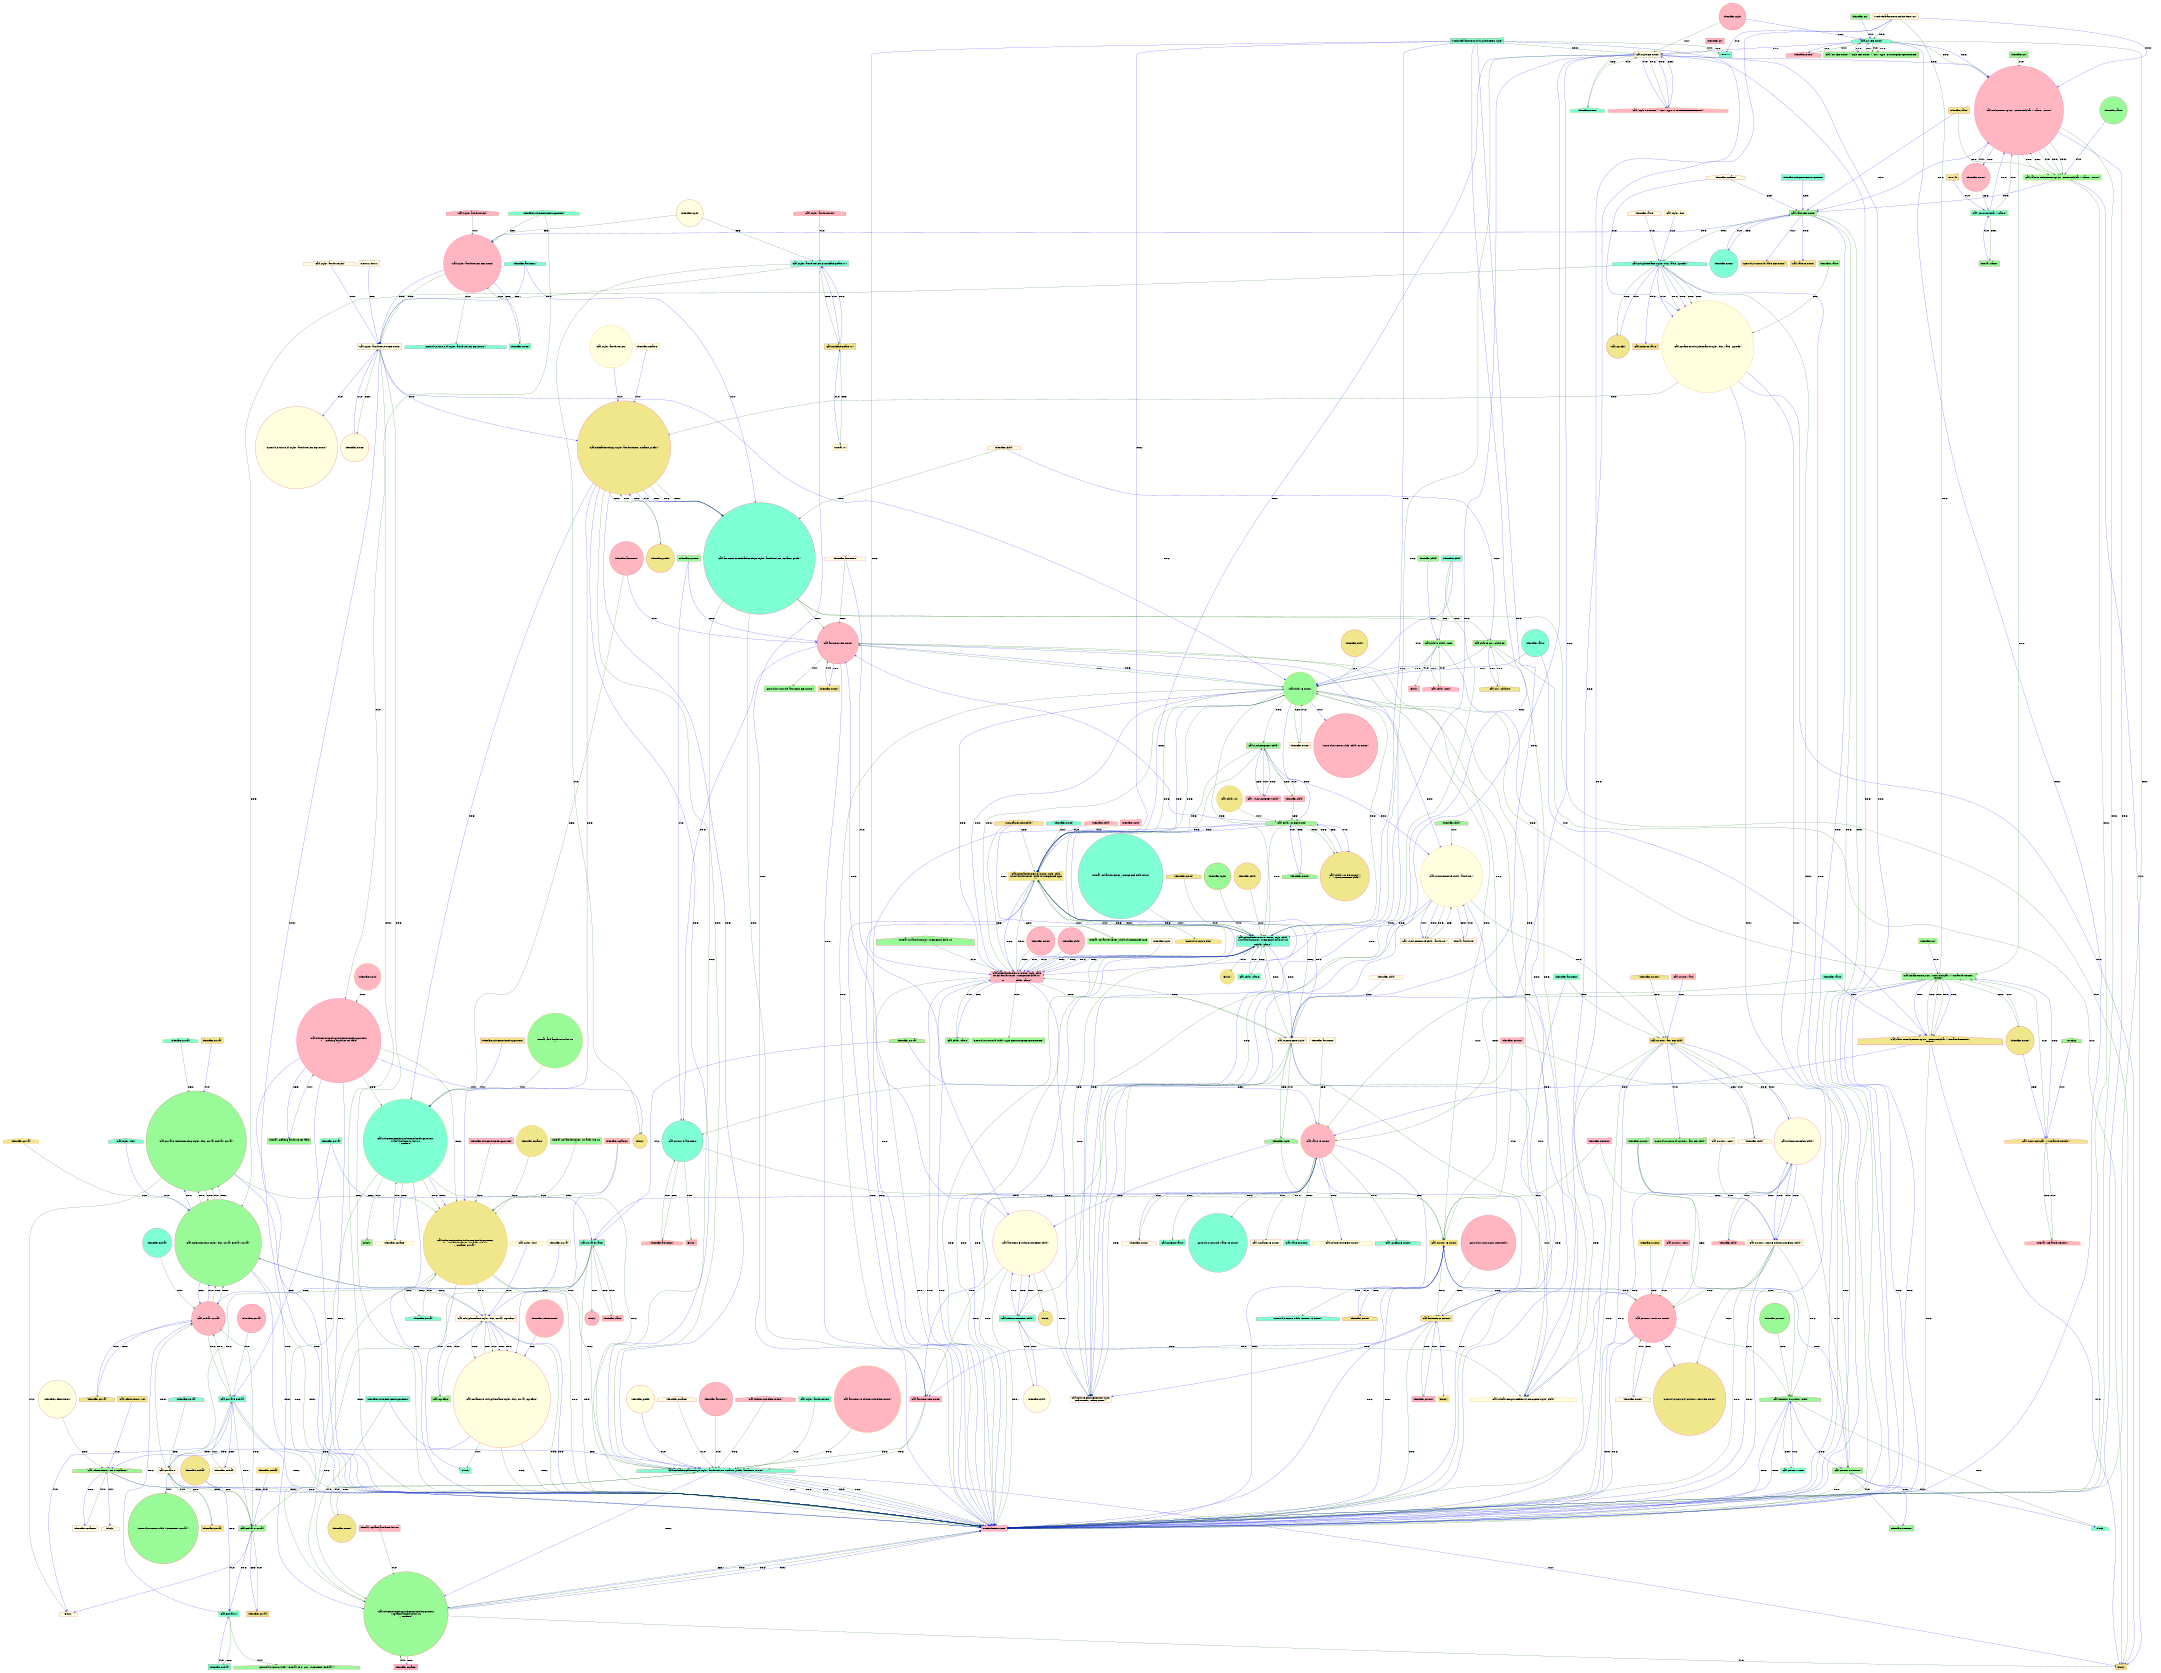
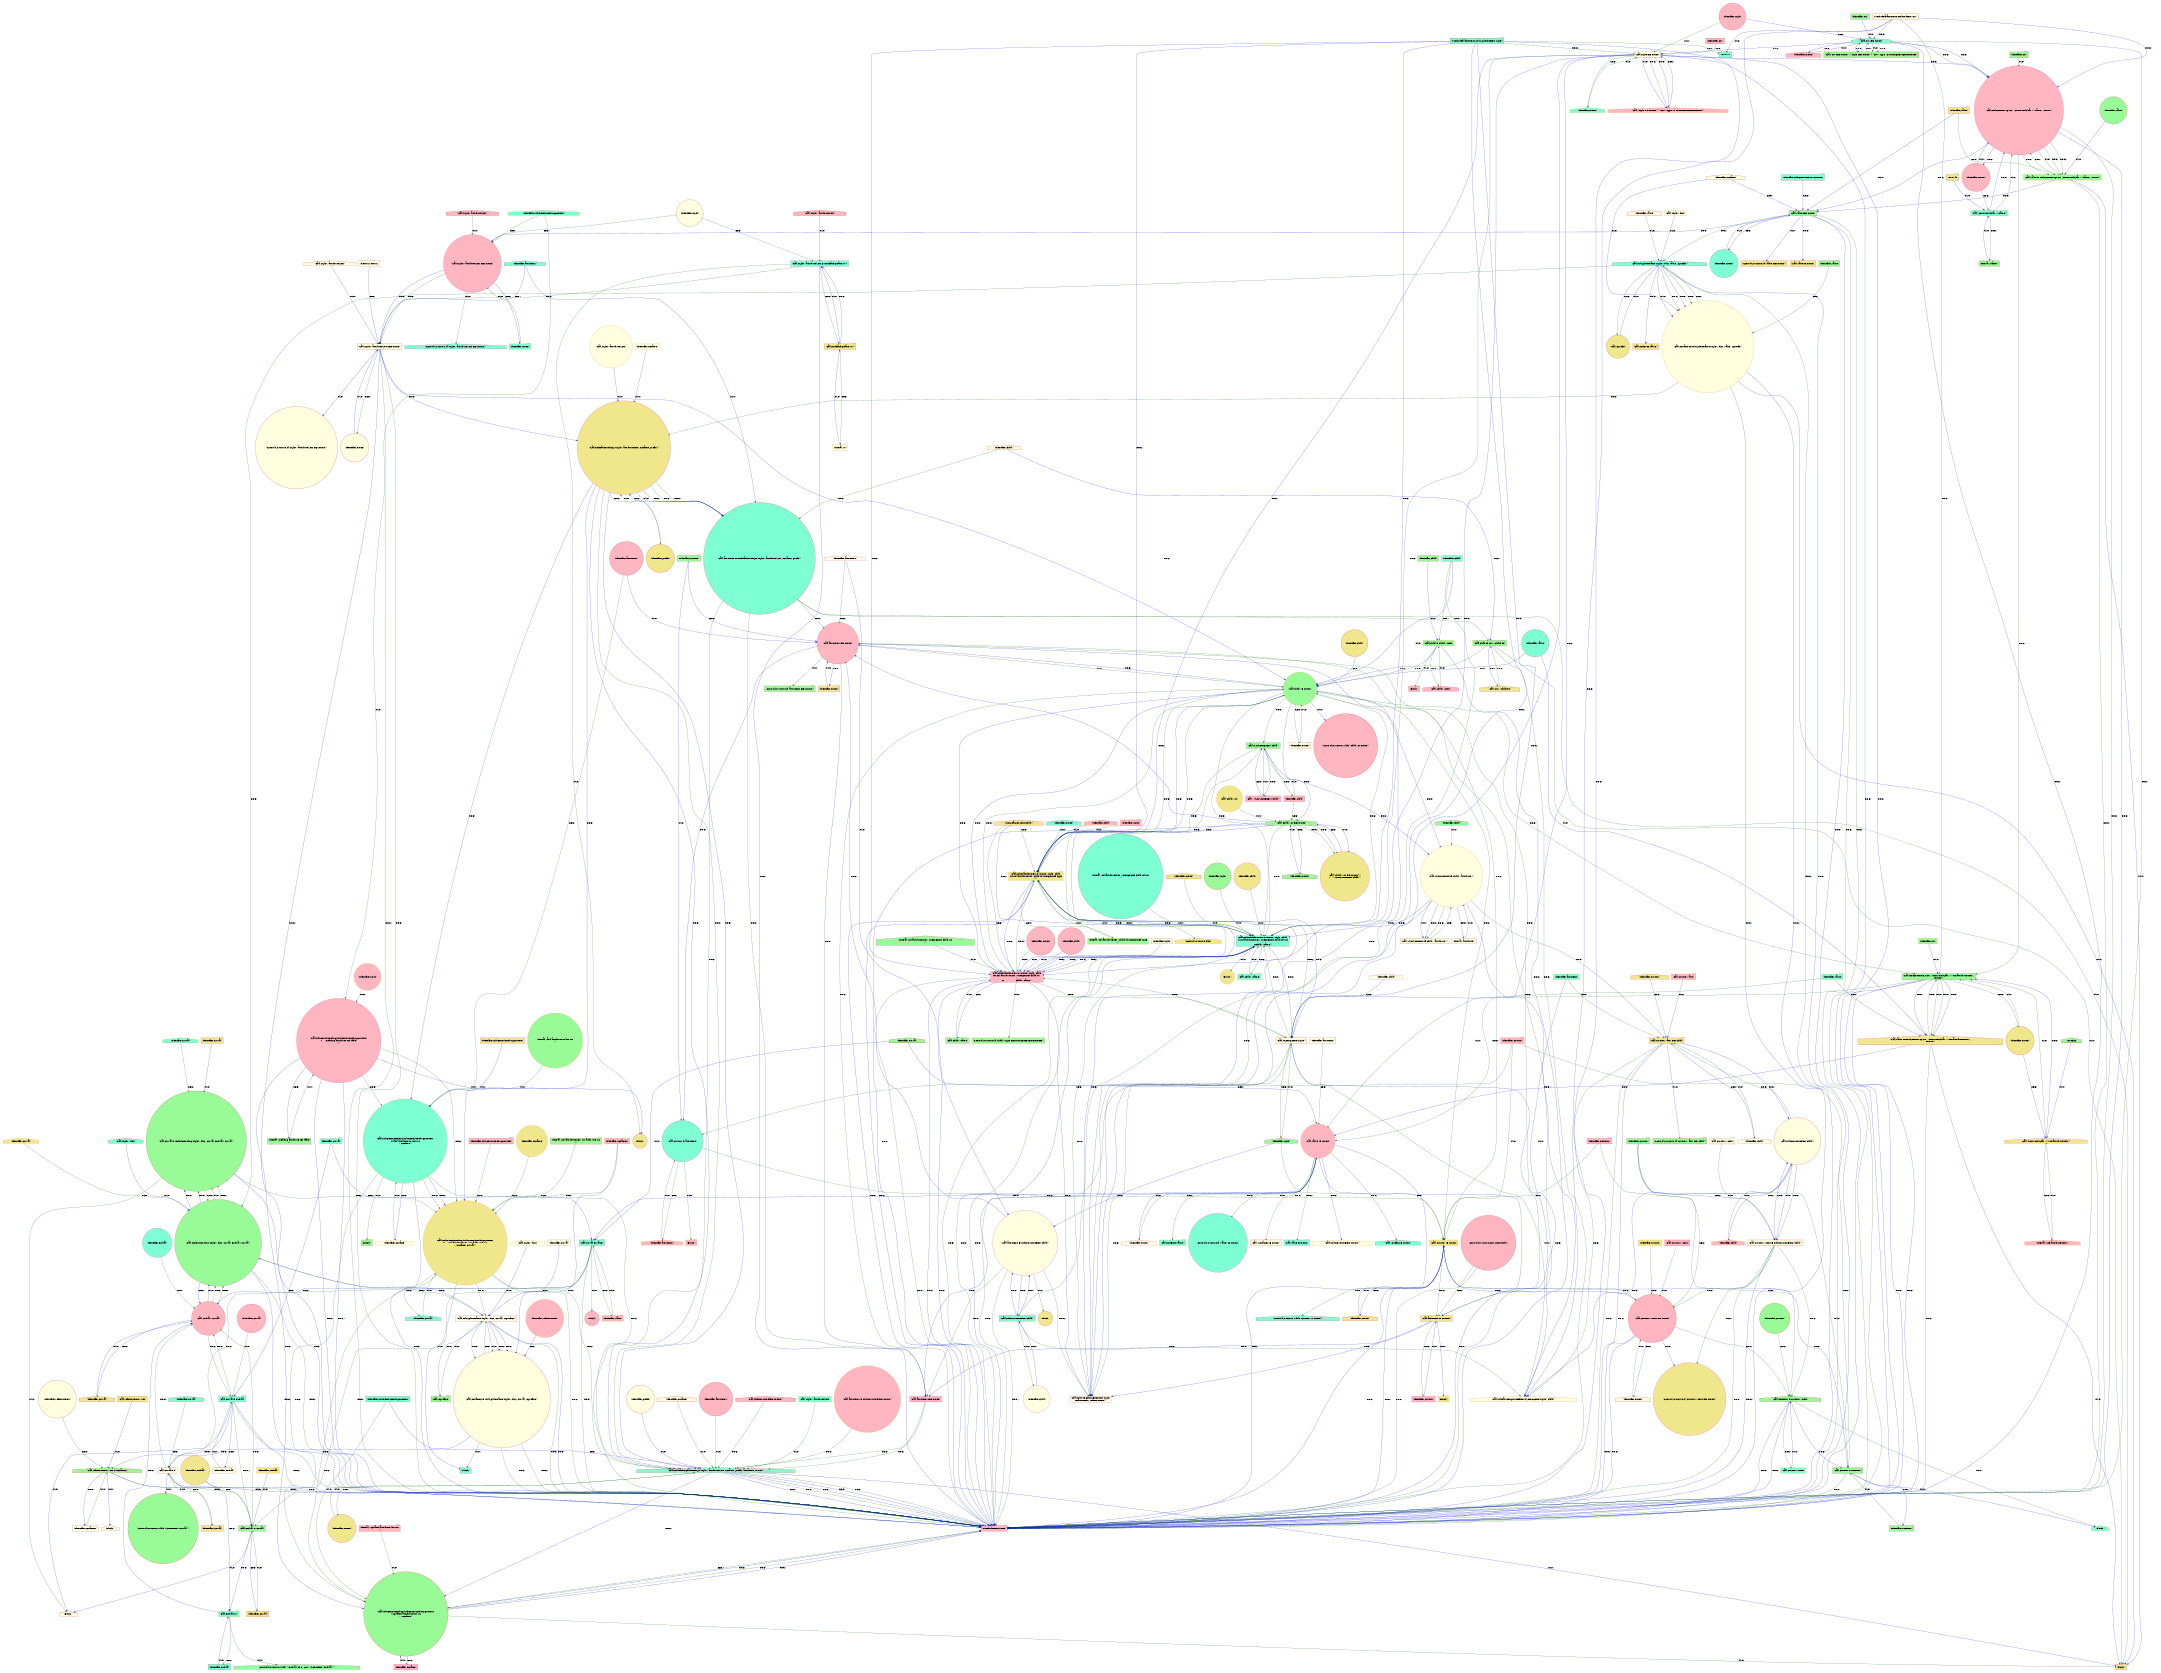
(1710, 48) -> (1710, 48)
(1402, 1484) -> (1351, 1499)
